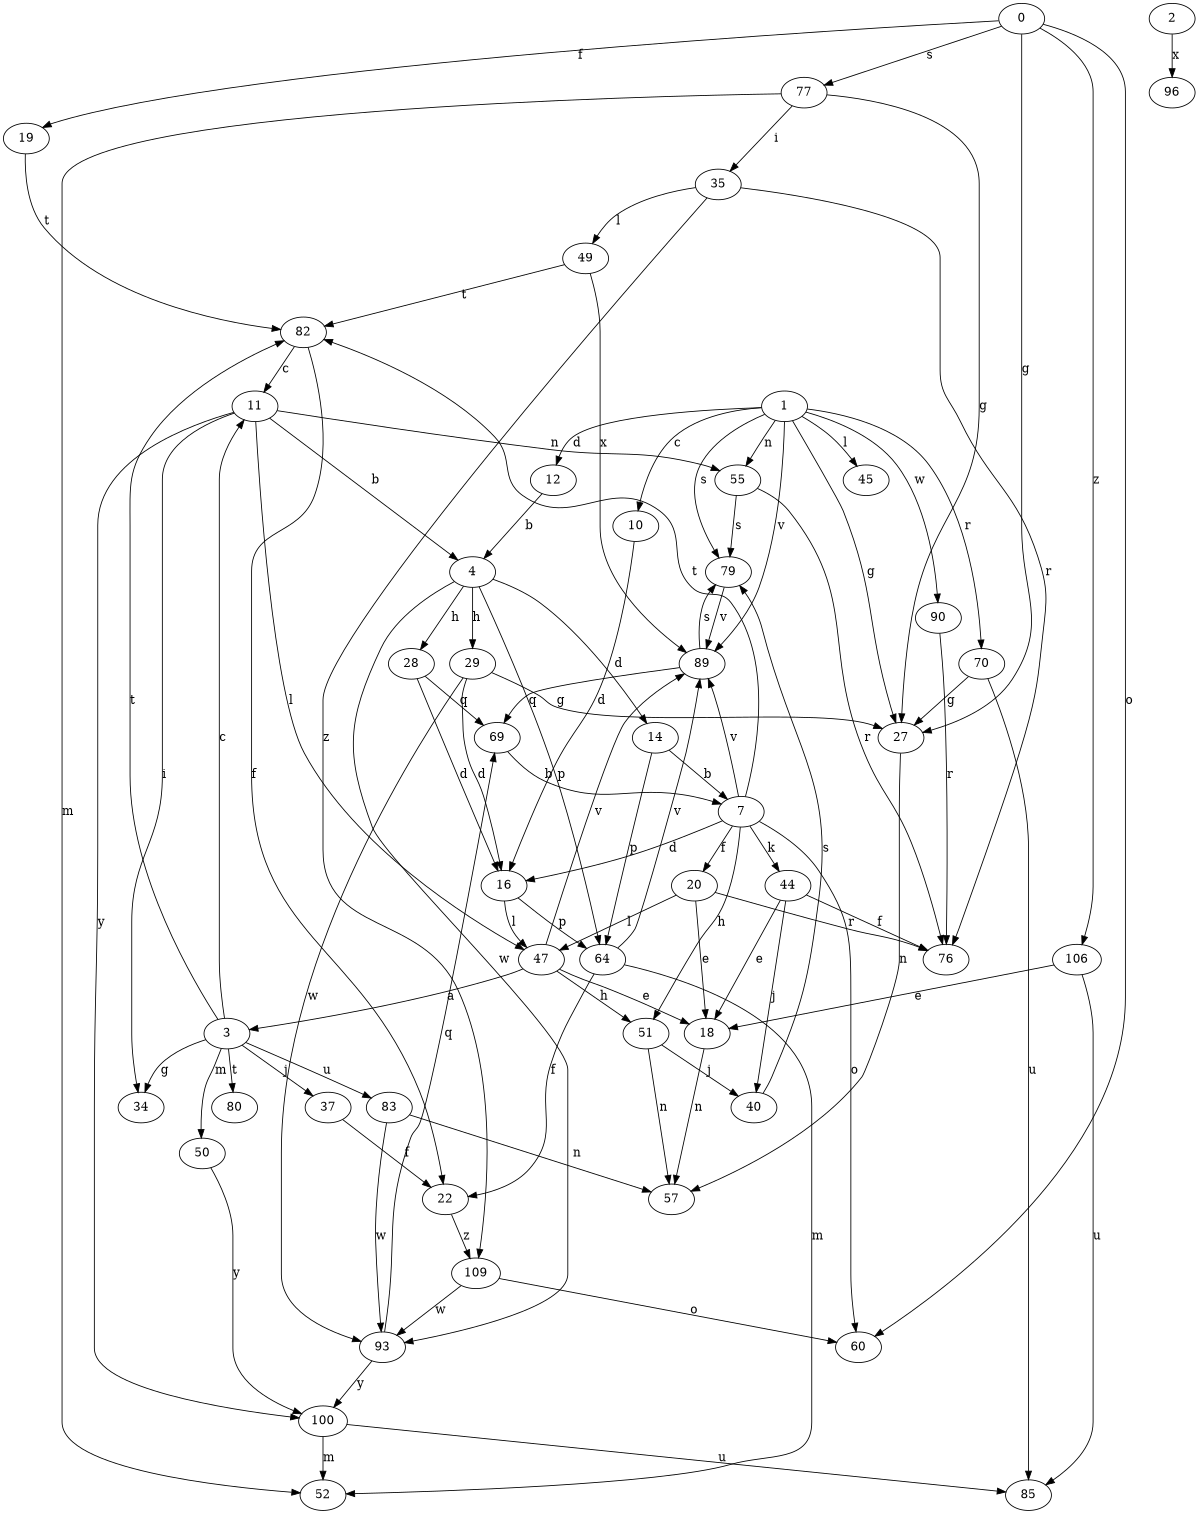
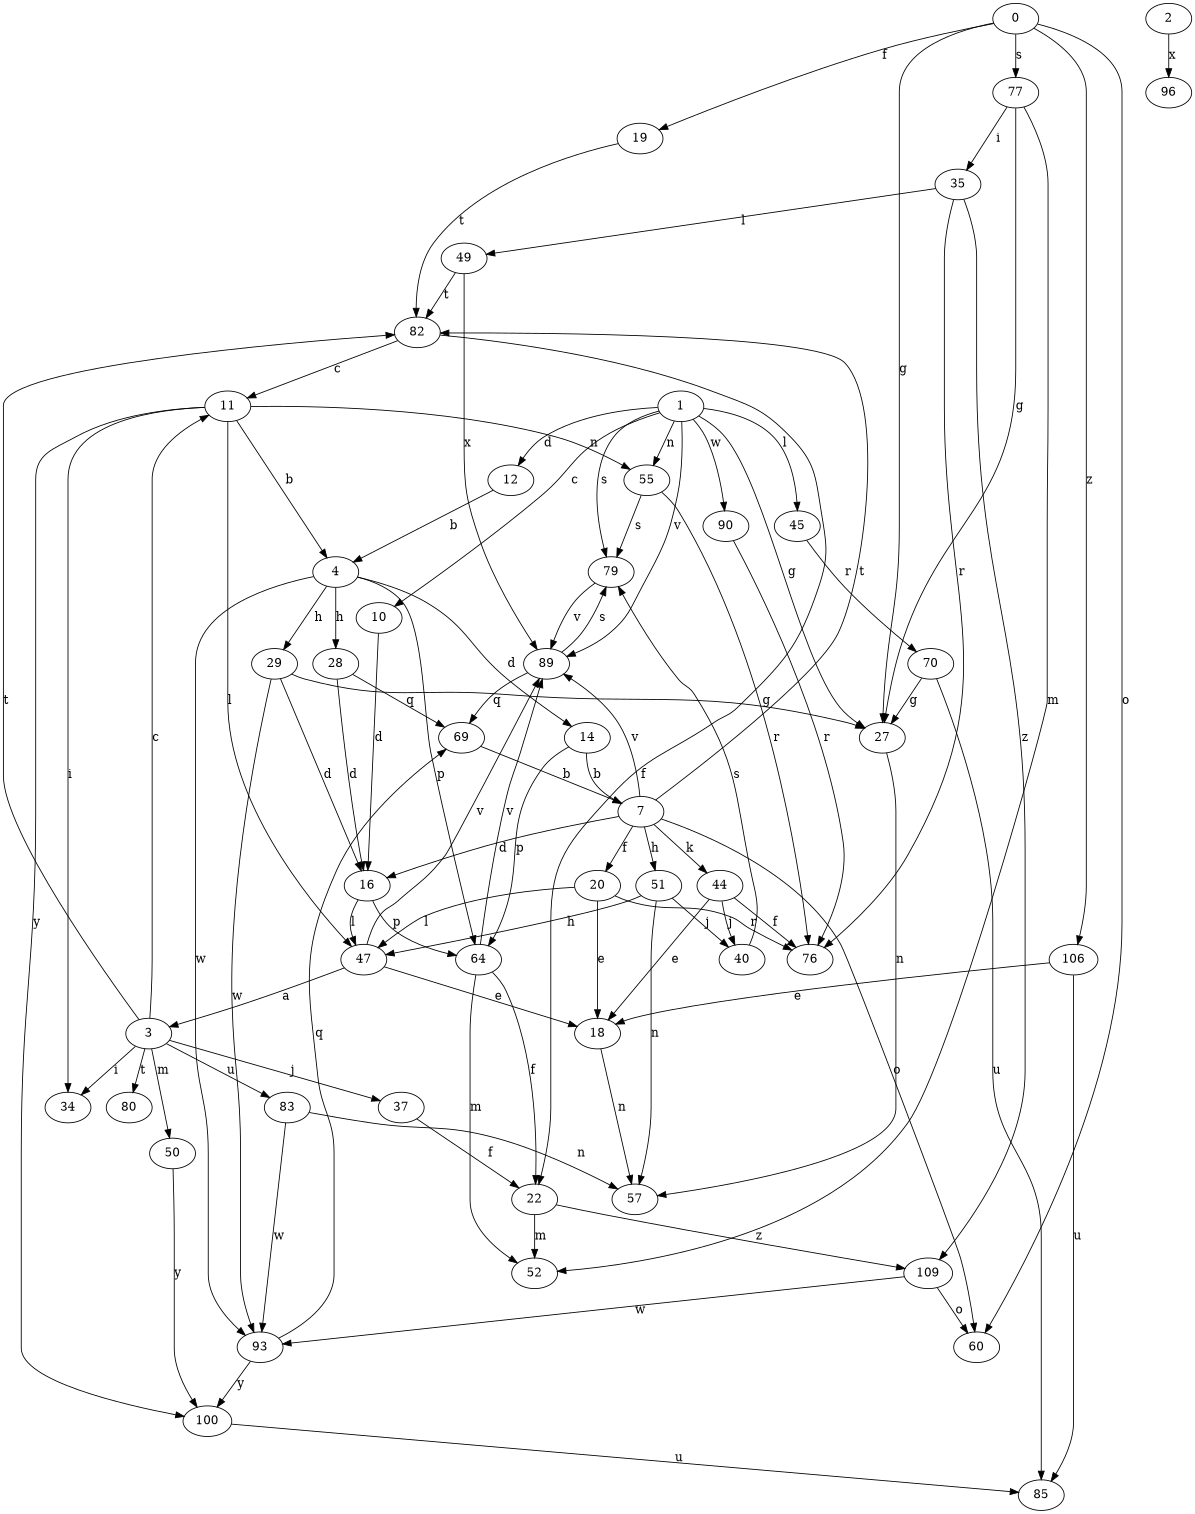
(942, 485) -> (857, 600)
(590, 994) -> (519, 928)
(165, 1071) -> (116, 1071)
(323, 1454) -> (535, 1232)
